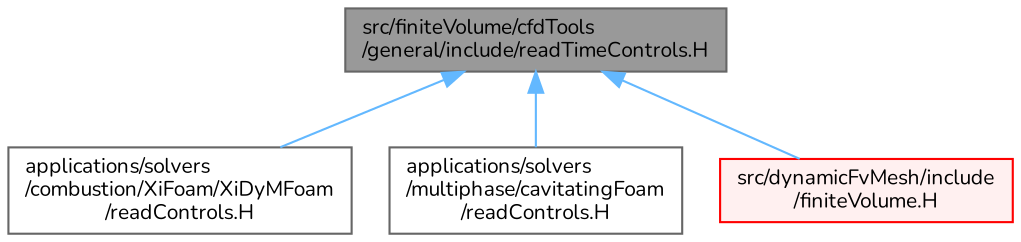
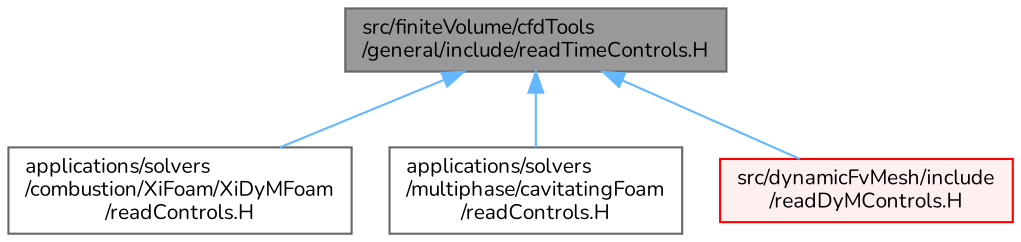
(866, 191) -> (866, 191)
